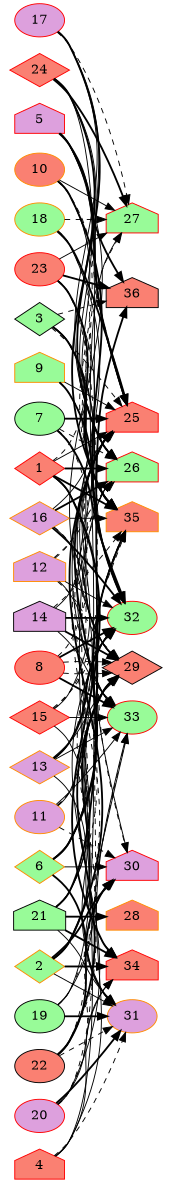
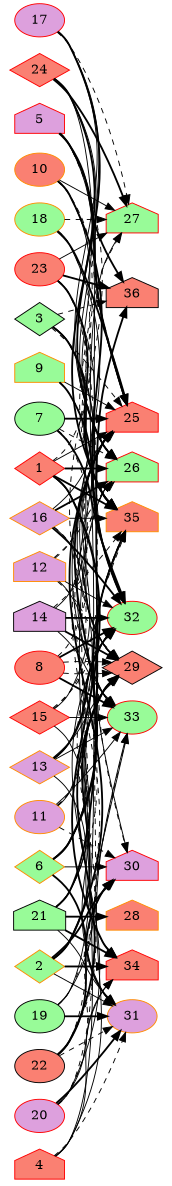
(86, 393) -> (86, 393)
